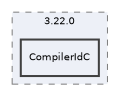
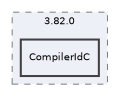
(60, 22) -> (60, 22)
